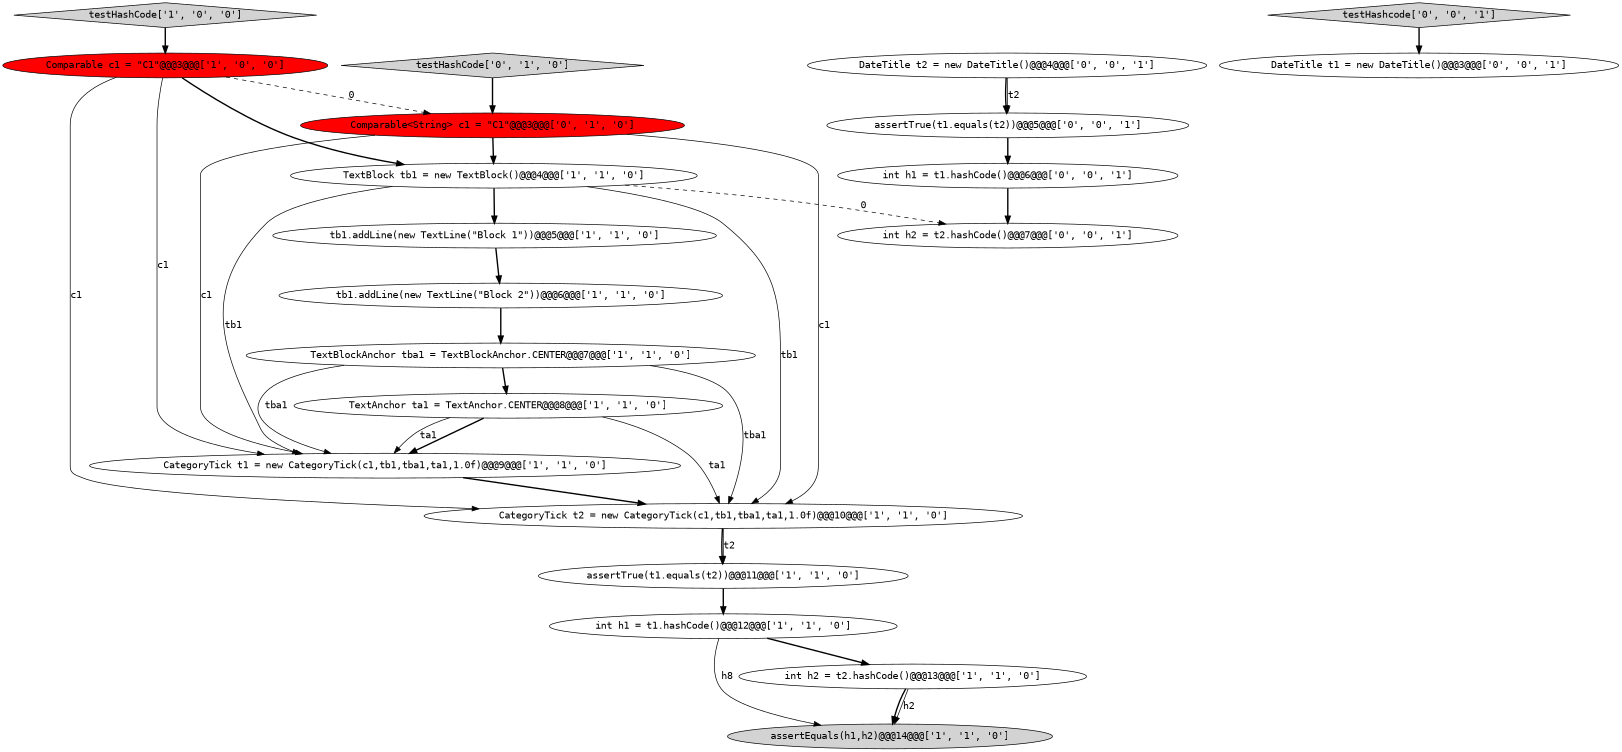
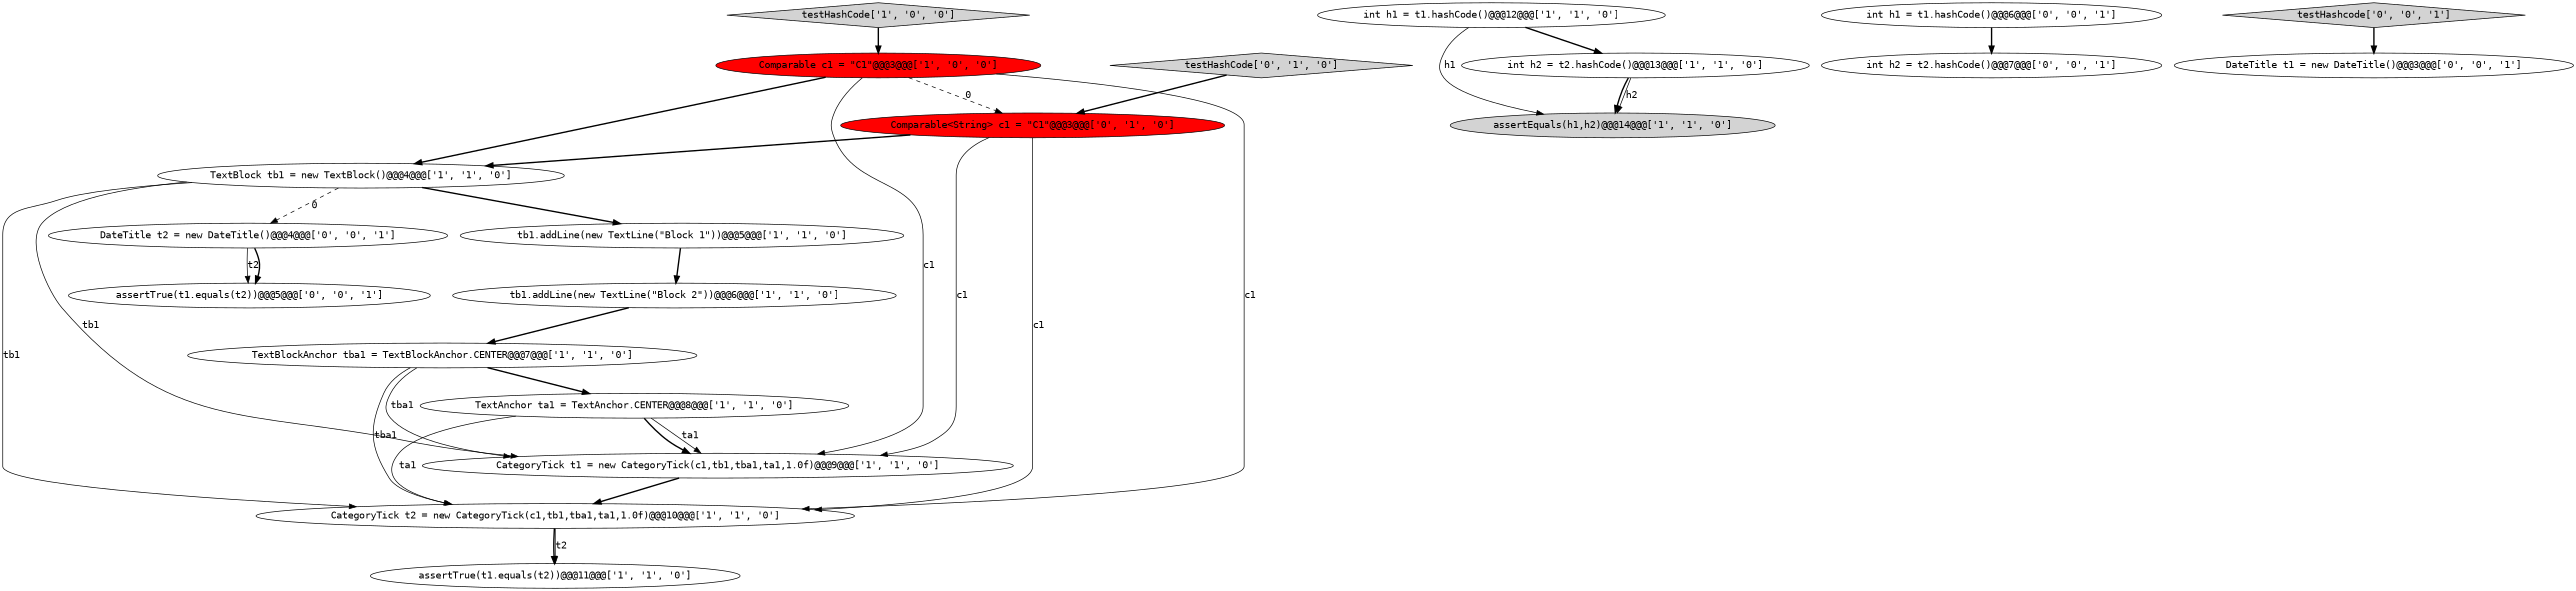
(1008, 147) -> none
(783, 200) -> (308, 204)
(723, 598) -> none
(727, 676) -> (1450, 65)
